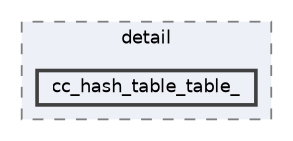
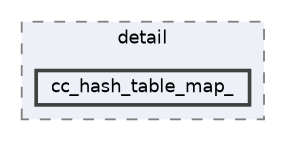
(146, 88) -> (143, 88)
